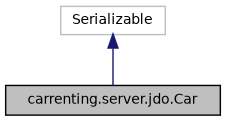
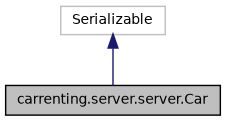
(113, 100) -> (113, 100)
